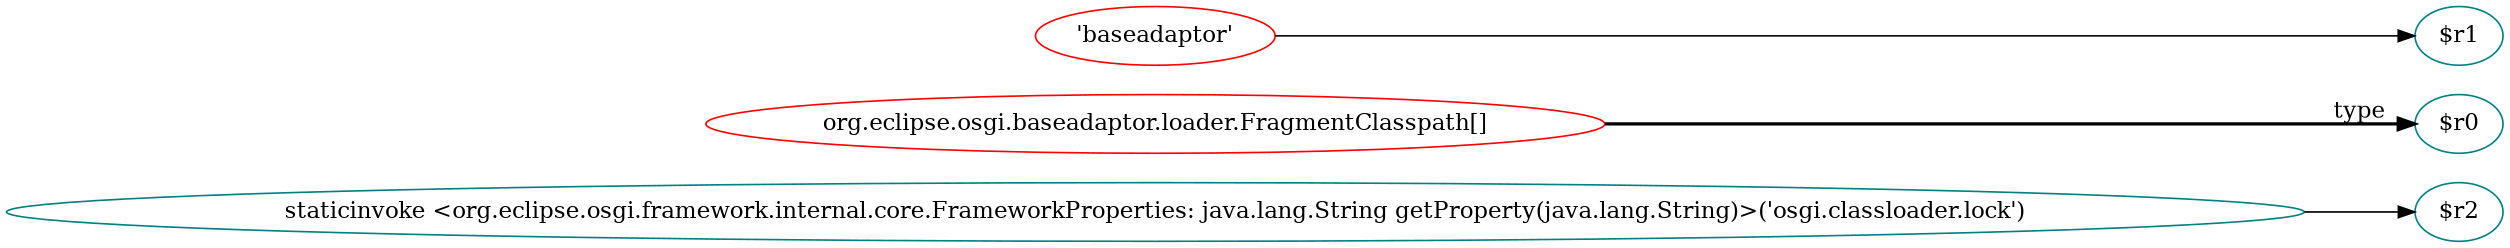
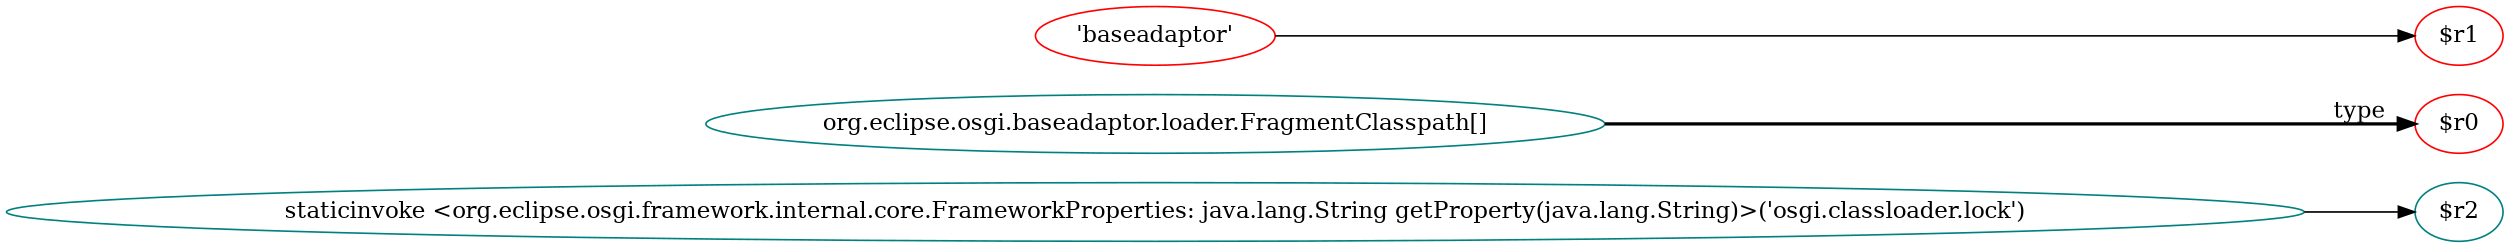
(2459, 36) -> (2459, 36)
(1155, 124) -> (1155, 124)
(2459, 124) -> (2459, 124)
